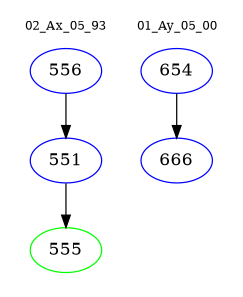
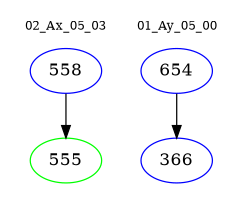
(66, 27) -> (66, 27)
(66, 71) -> none
(66, 161) -> (66, 71)
(177, 161) -> (177, 161)
